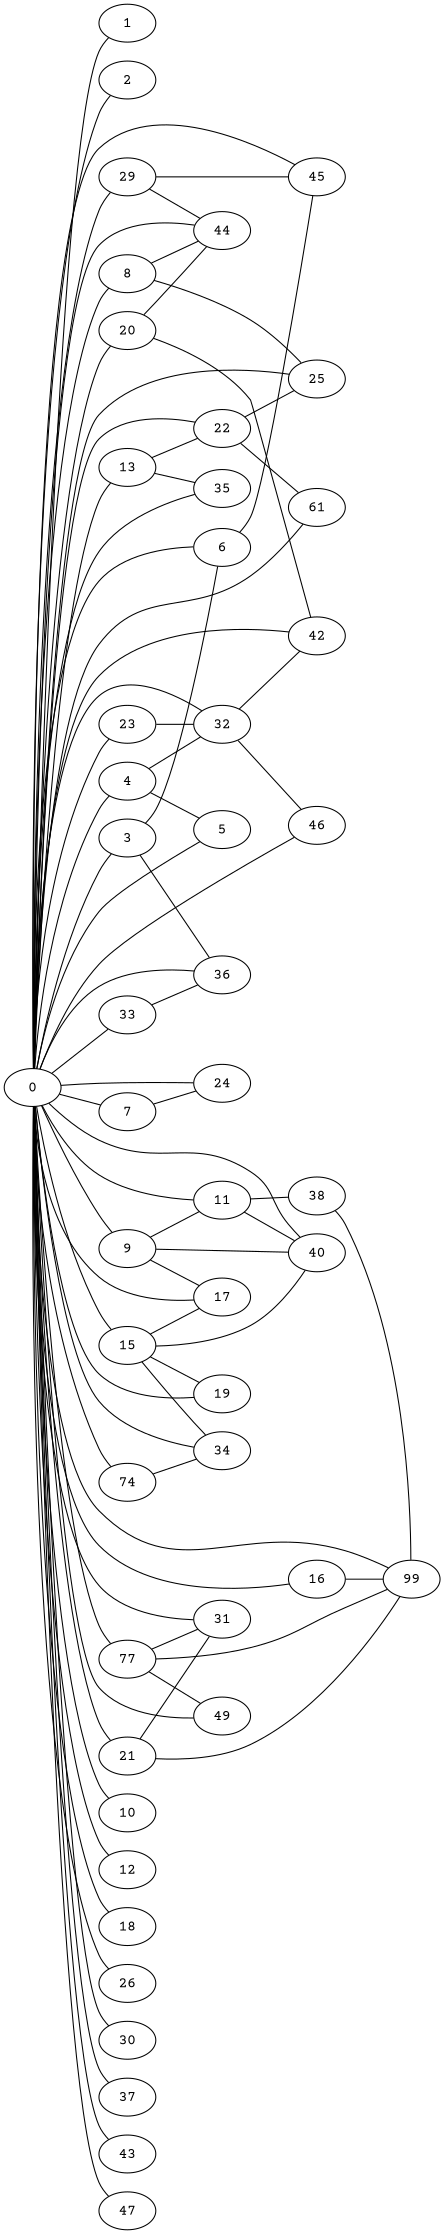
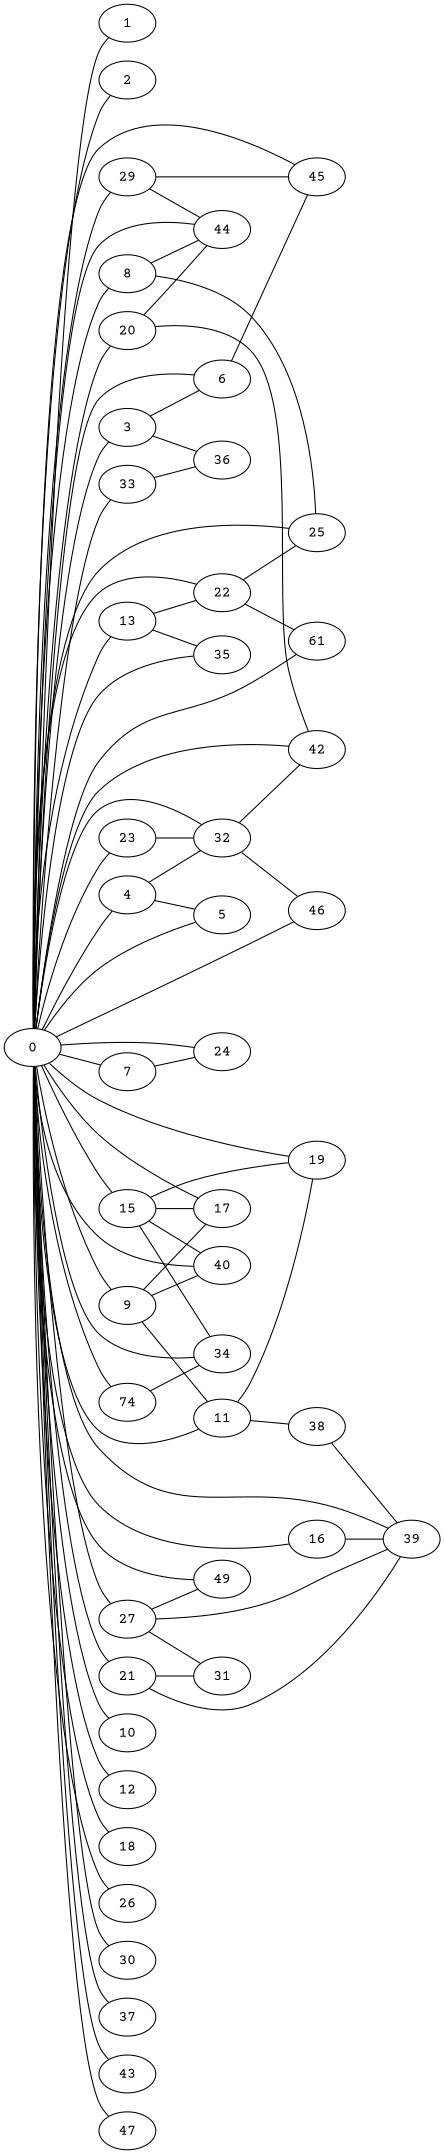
(97, 988) -> none
(269, 1226) -> (285, 1294)
(48, 1402) -> none
(412, 1579) -> (412, 1539)
(127, 1659) -> (127, 1619)
